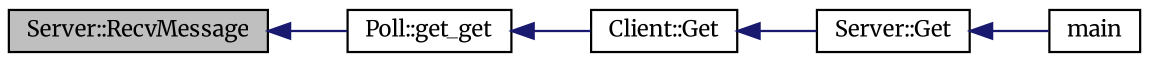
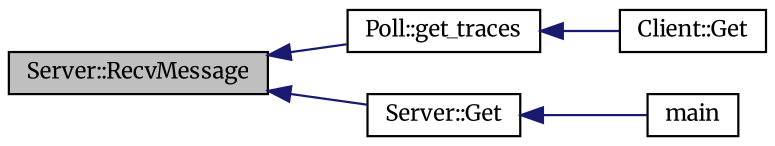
(429, 31) -> (444, 31)
(788, 31) -> (329, 99)
